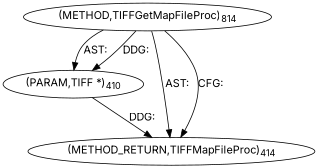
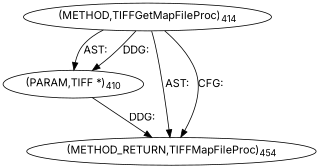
(229, 16) -> (229, 16)
(268, 150) -> (268, 150)
